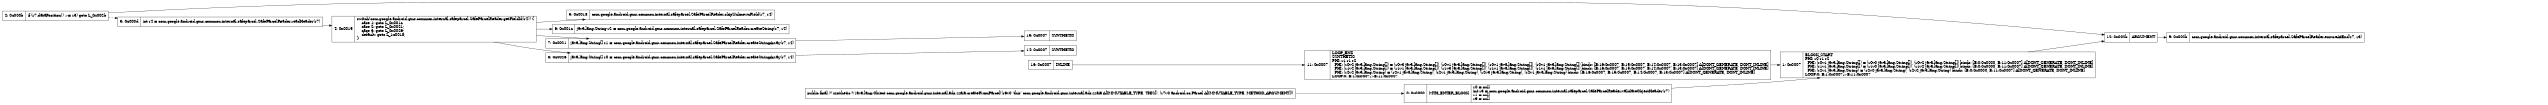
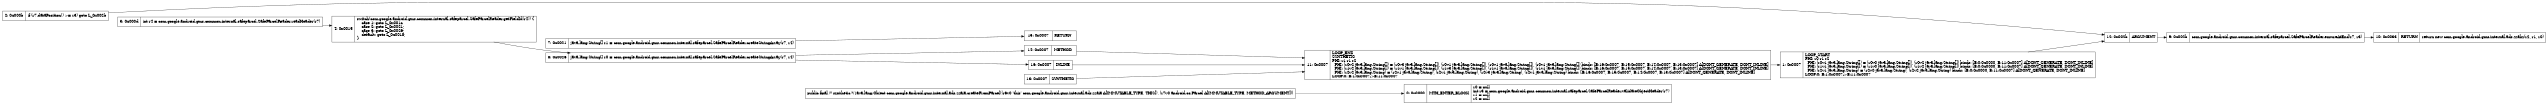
(671, 15) -> none
(112, 18) -> none
(671, 29) -> none
(381, 35) -> (381, 35)
(1063, 36) -> (1063, 36)
(561, 37) -> none
none -> (2460, 37)
(1063, 50) -> (1063, 50)
none -> (1189, 54)
(1819, 55) -> (1818, 55)
none -> (911, 62)
none -> (1050, 79)
(1745, 84) -> none
(1481, 99) -> (1481, 99)
